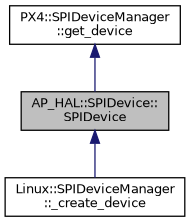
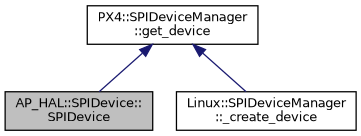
(95, 161) -> (224, 72)
